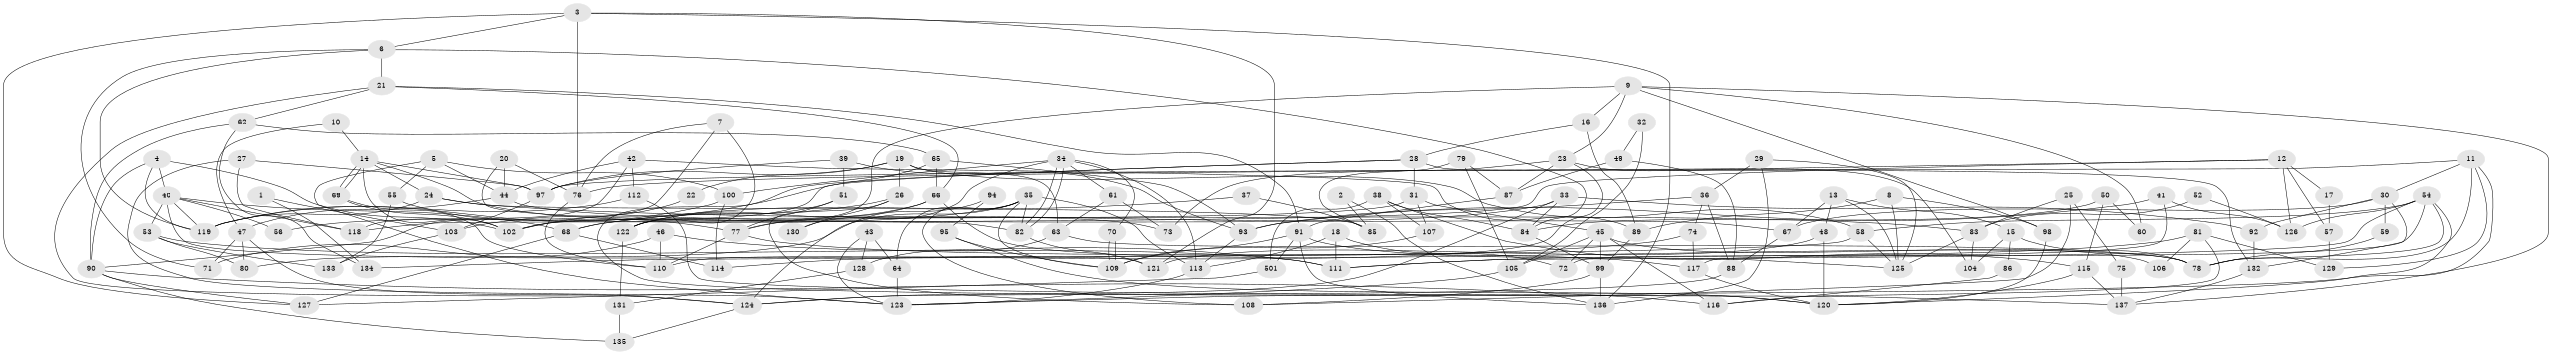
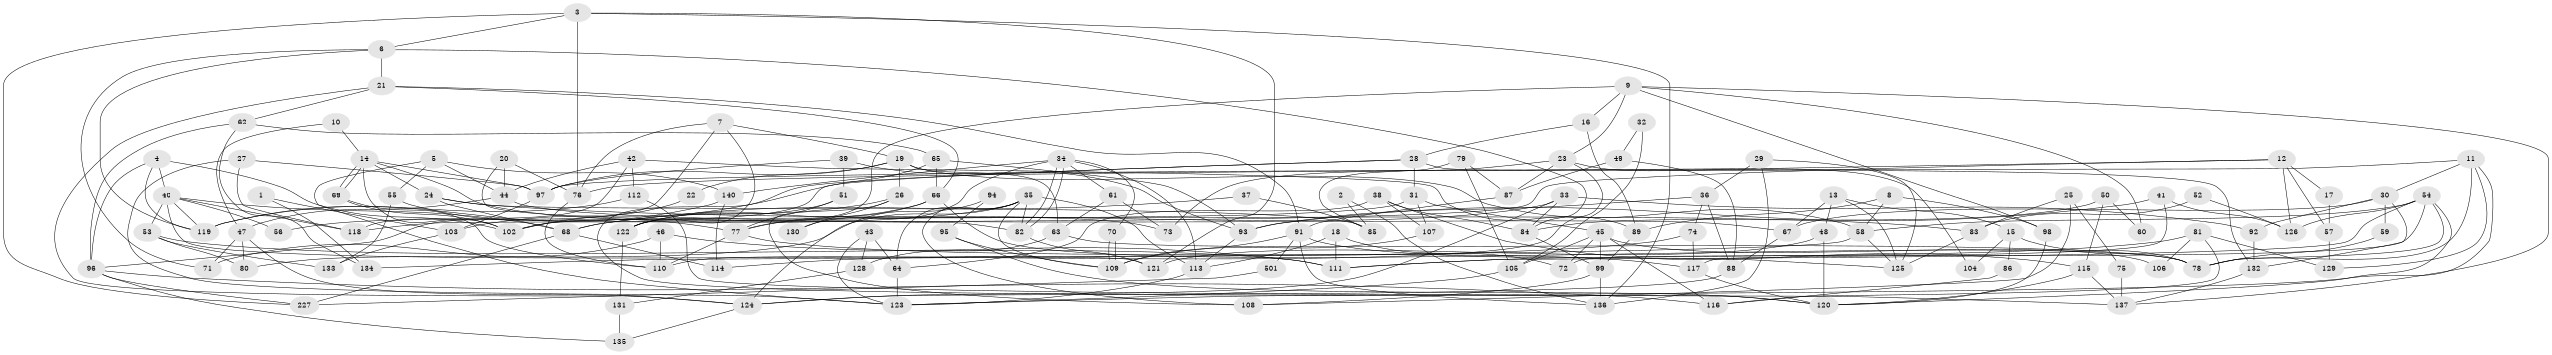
none -> (814, 140)
(729, 196) -> (729, 196)
(1319, 209) -> (1089, 226)
(327, 215) -> (497, 216)
(1897, 232) -> (1875, 214)
(1972, 251) -> none
(92, 269) -> (92, 269)
(304, 306) -> (304, 306)
